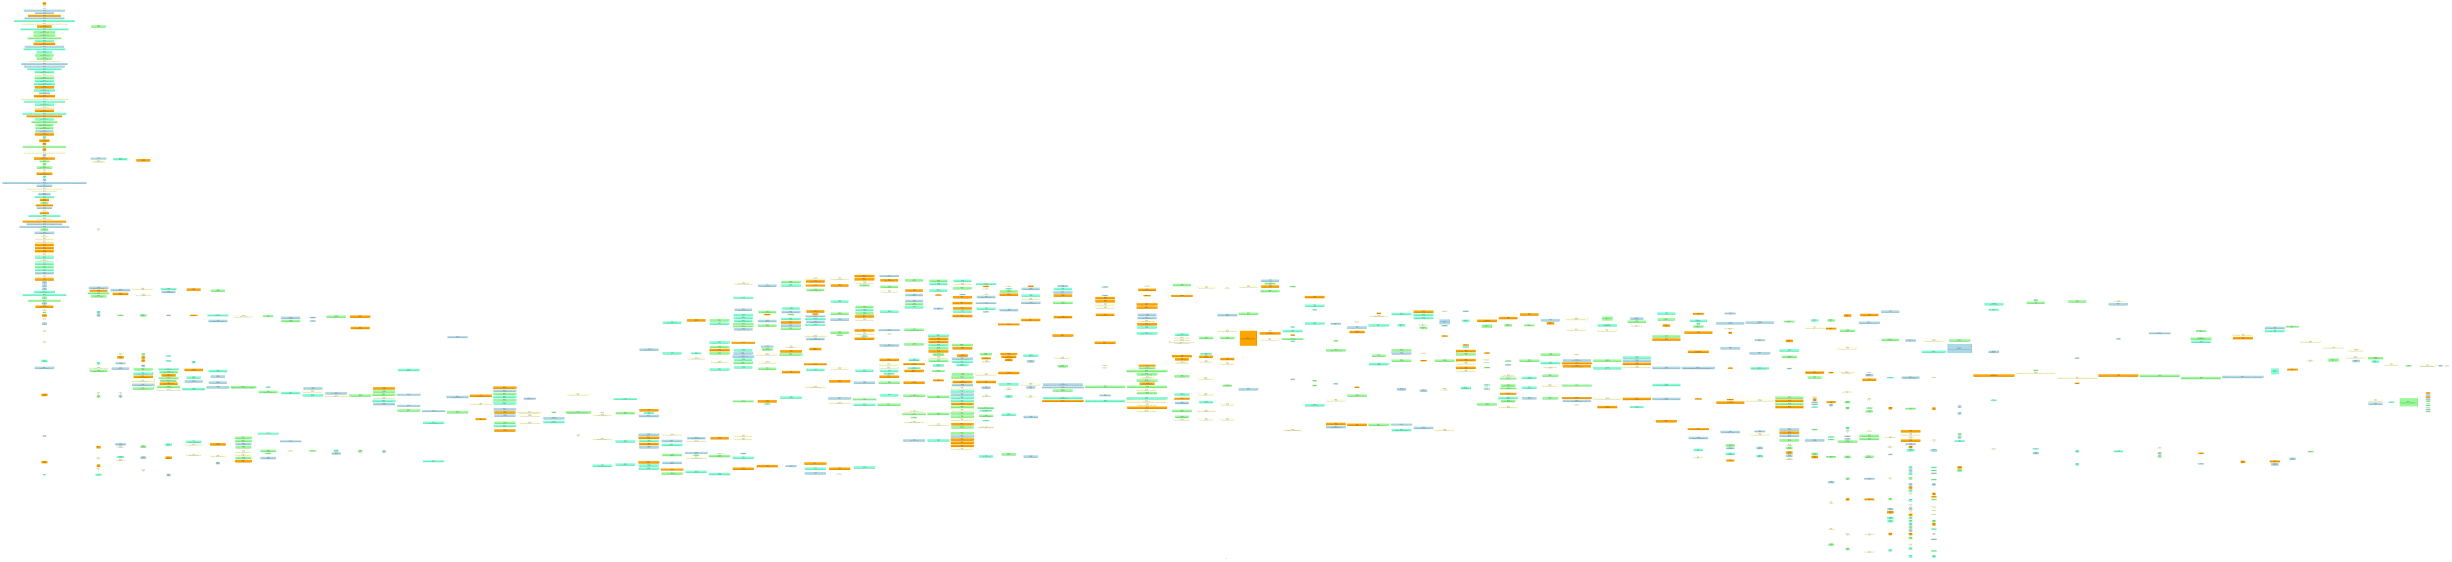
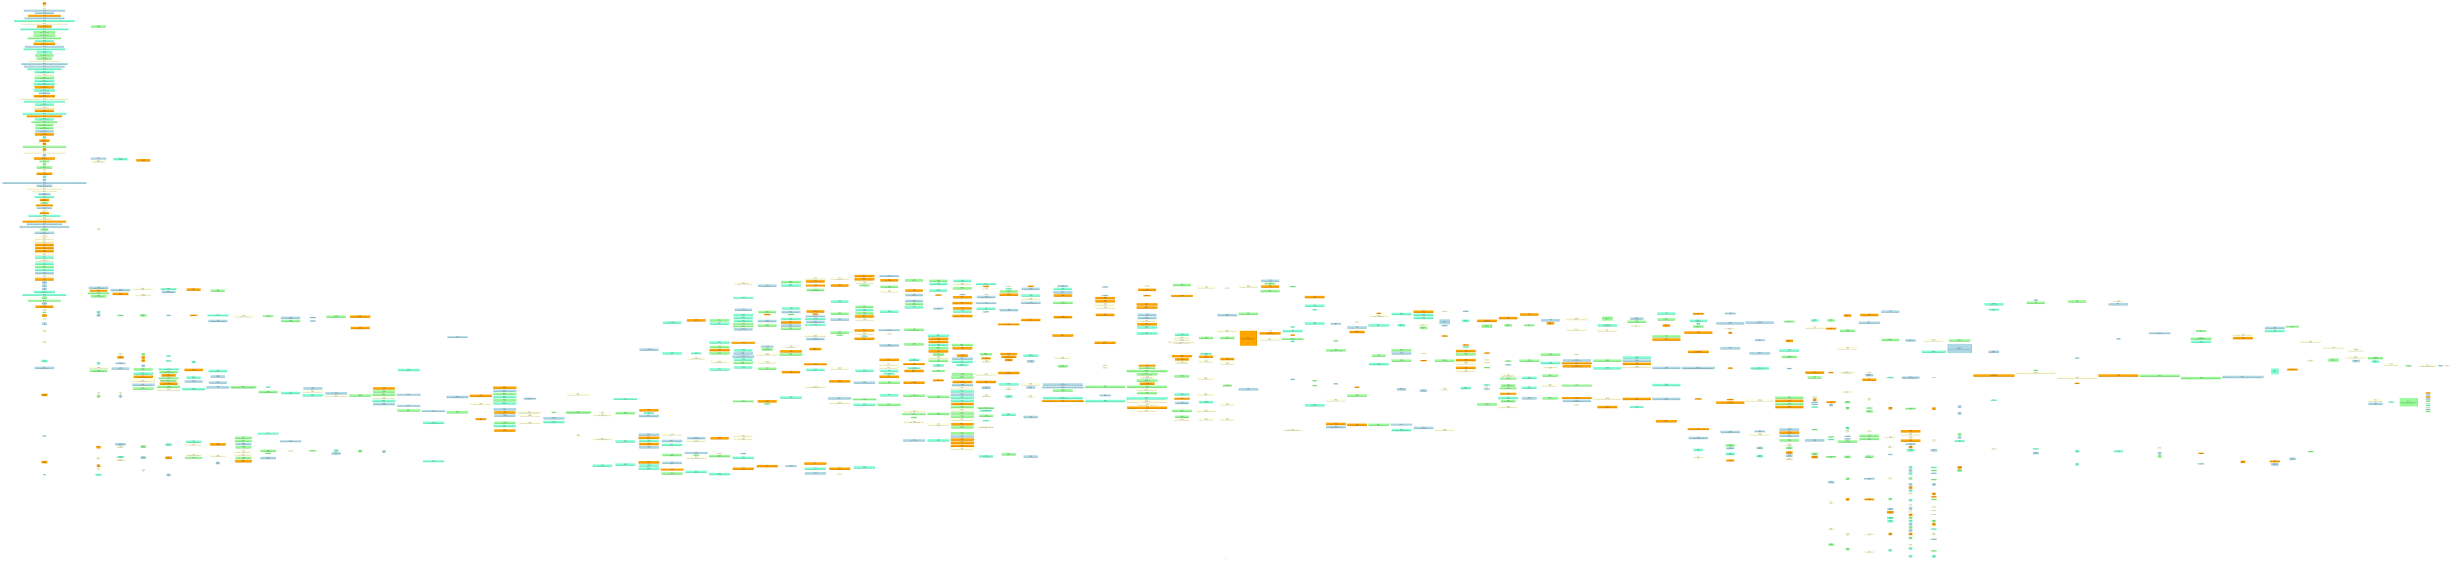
none -> (194, 458)
